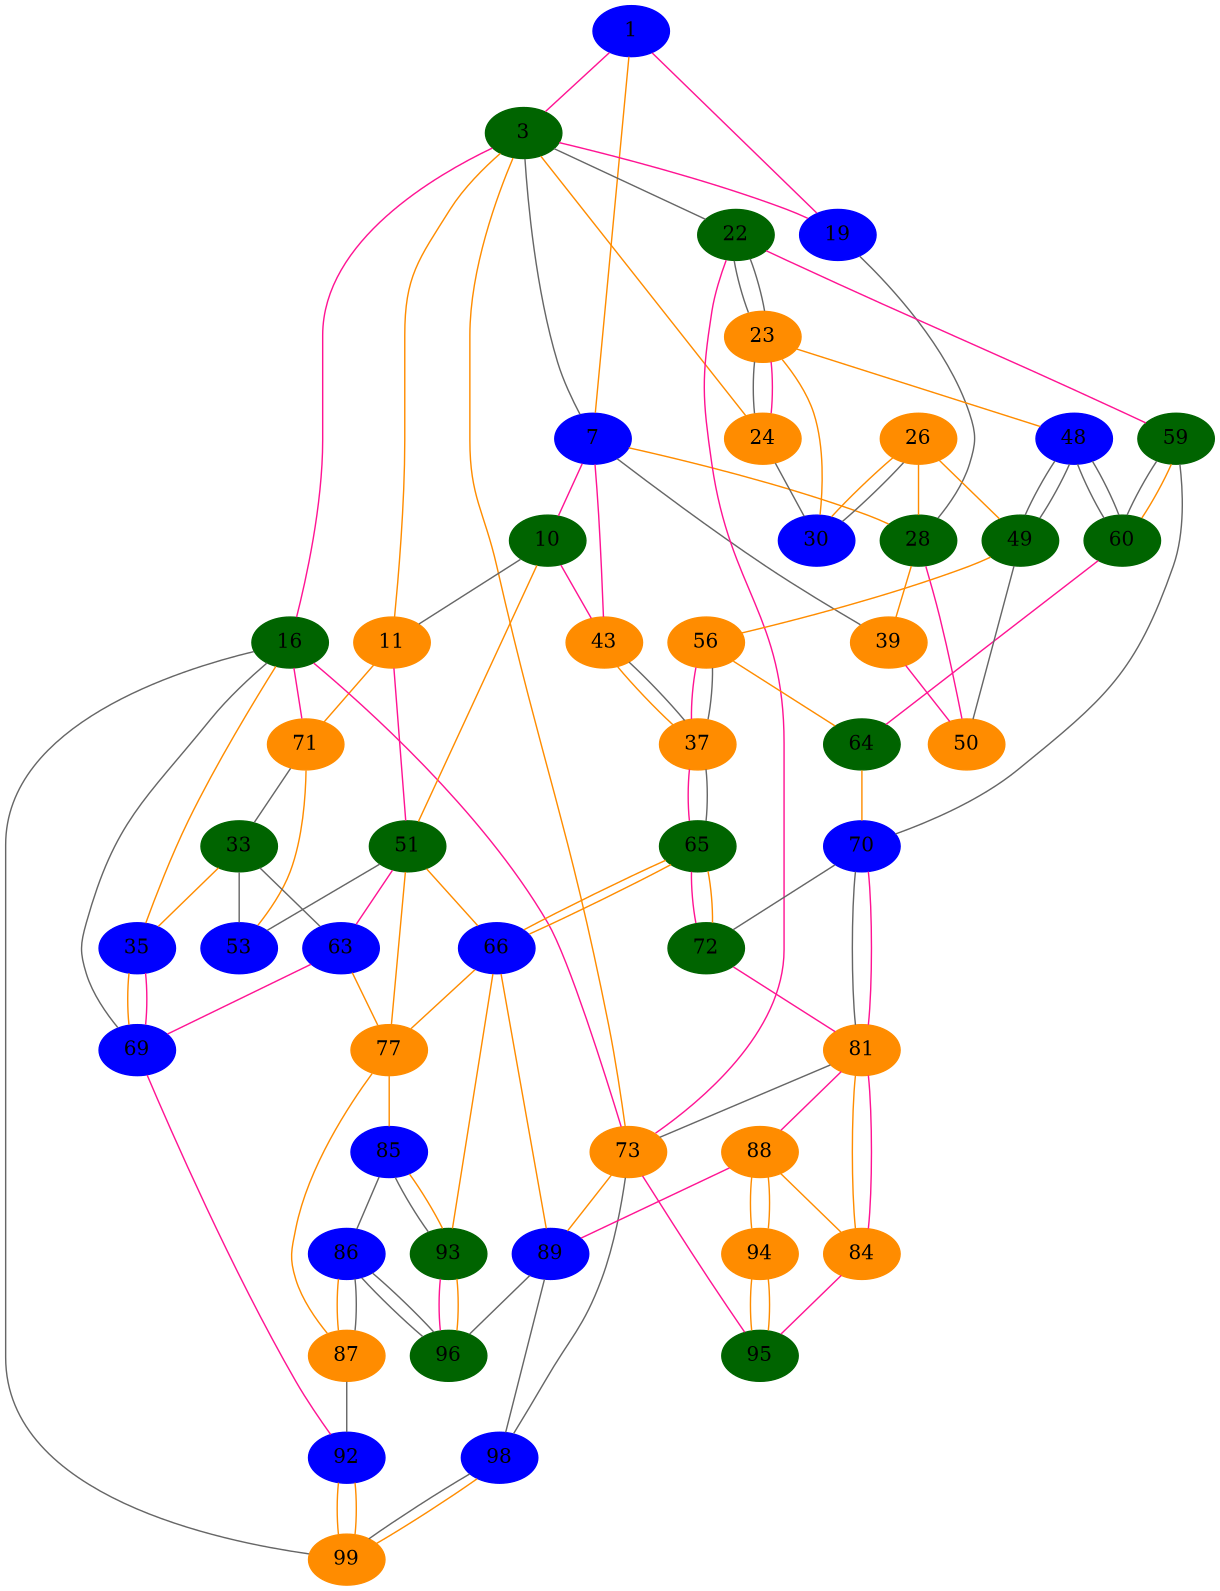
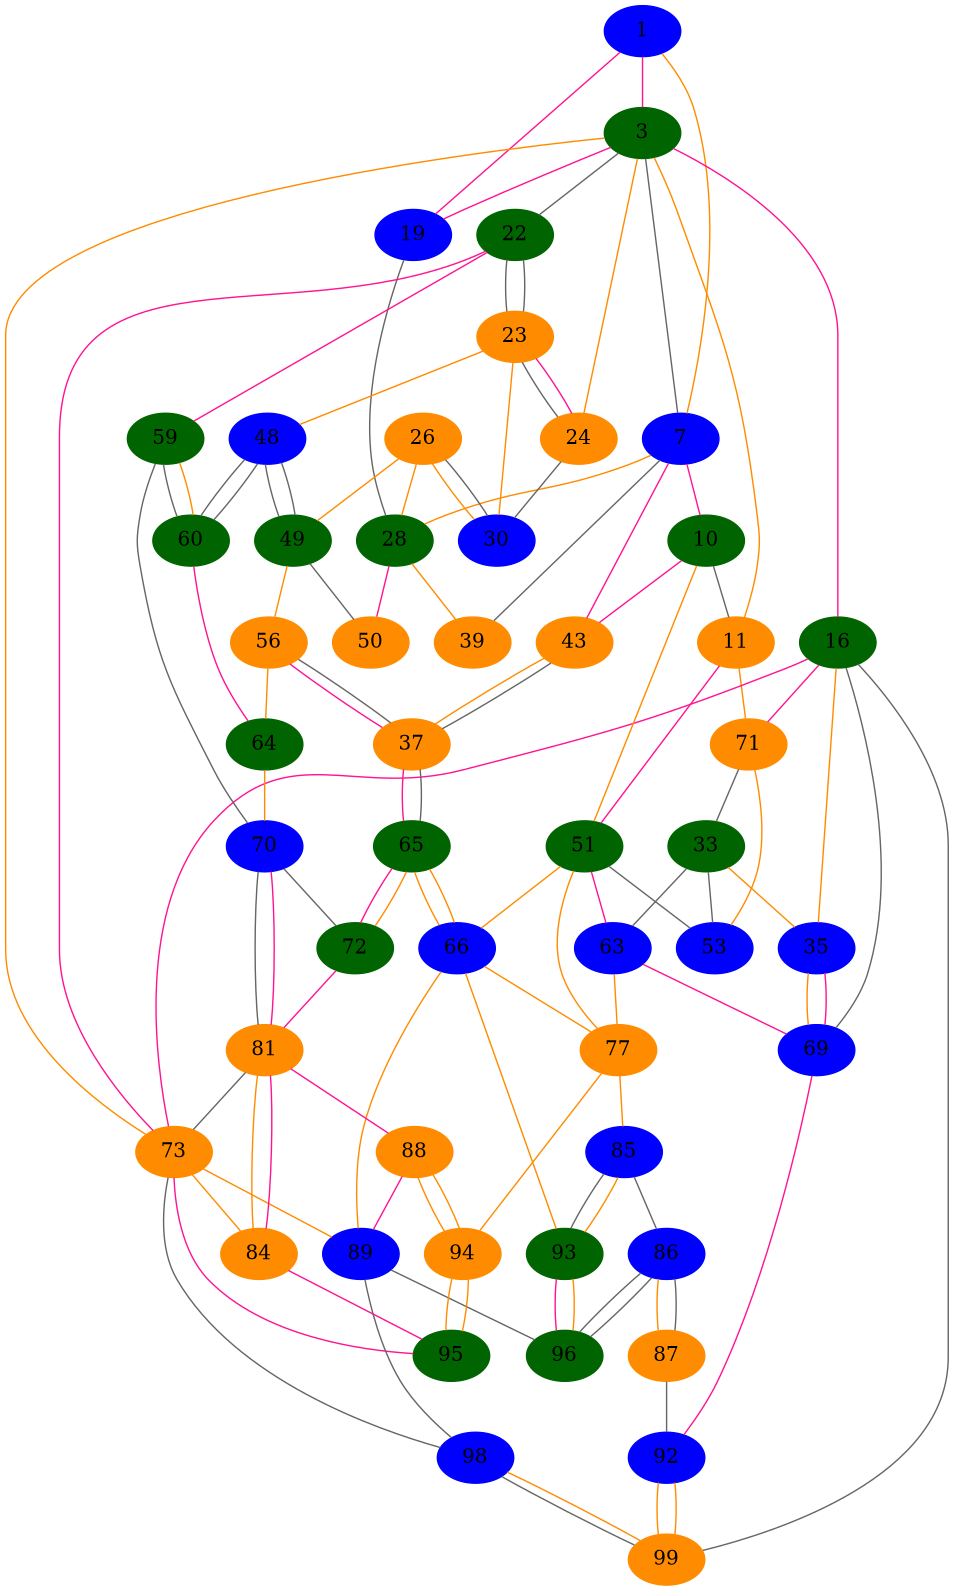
(933, 701) -> none
(304, 1200) -> (541, 1152)
(811, 1203) -> (217, 1203)
